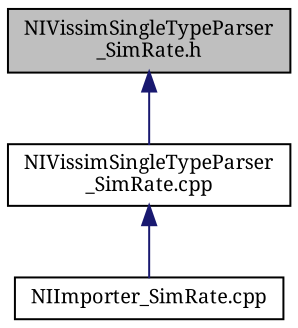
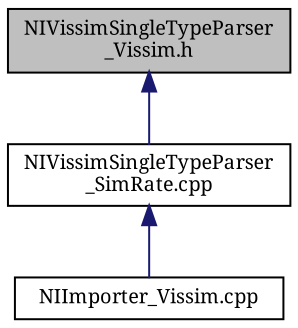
(149, 41) -> (149, 41)
(149, 298) -> (149, 298)
